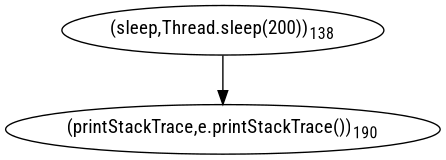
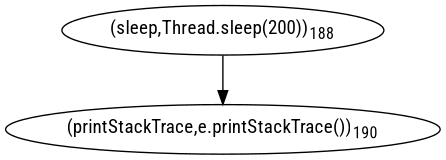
(323, 28) -> (323, 28)
